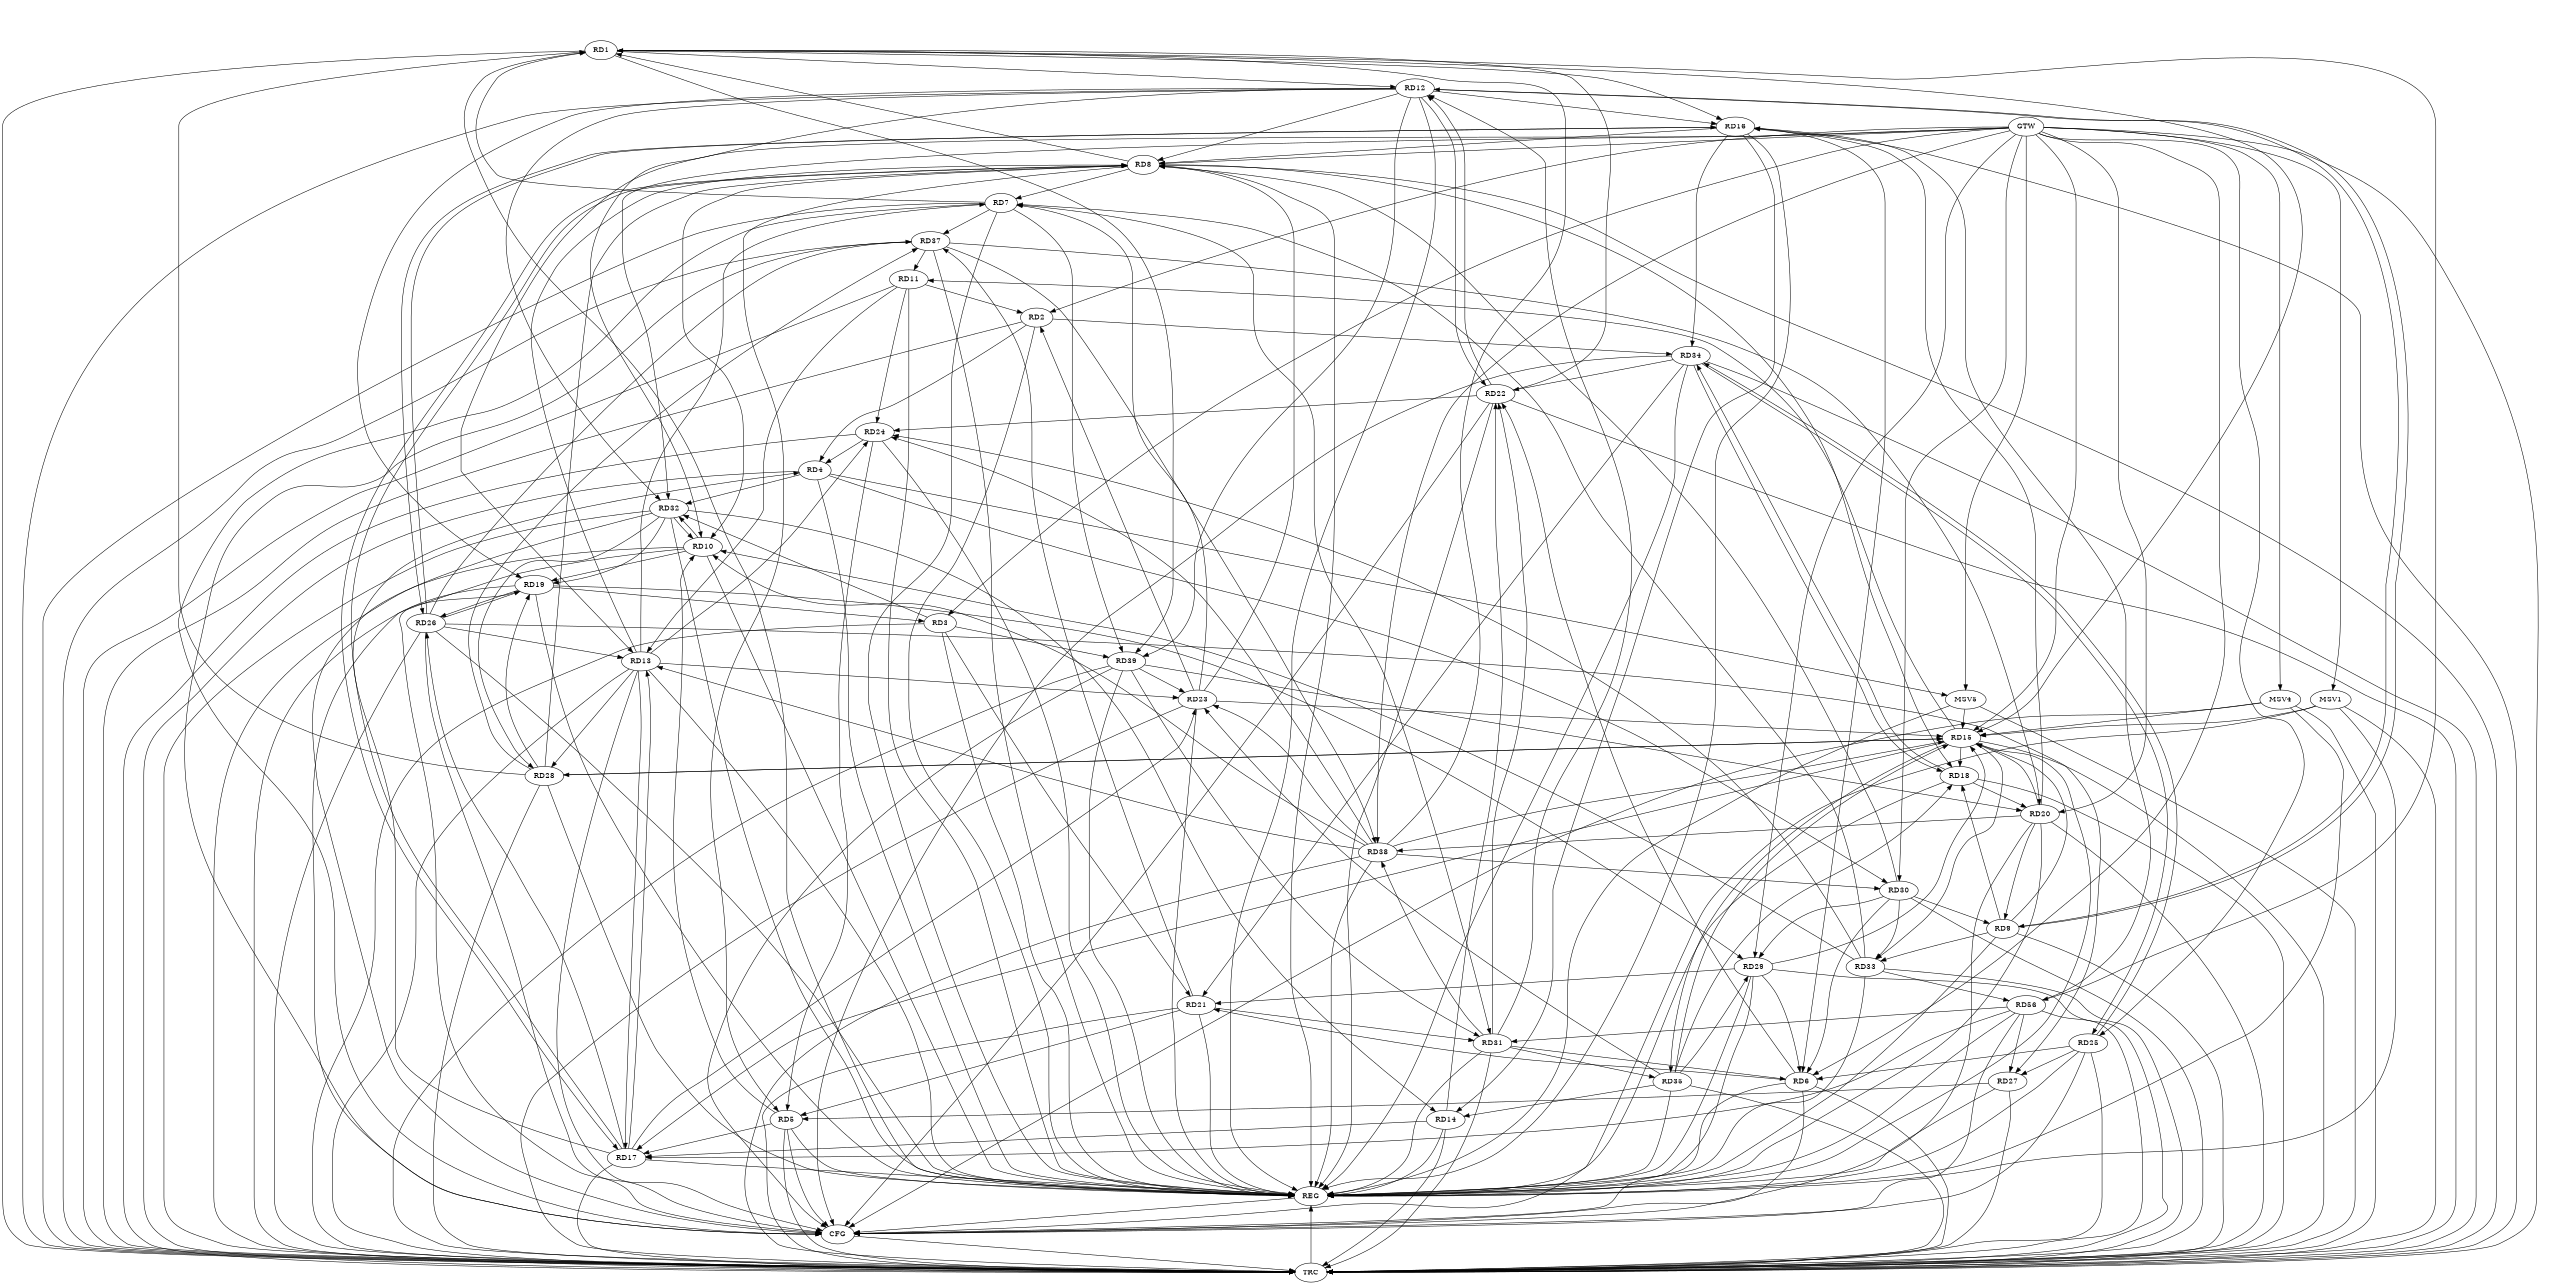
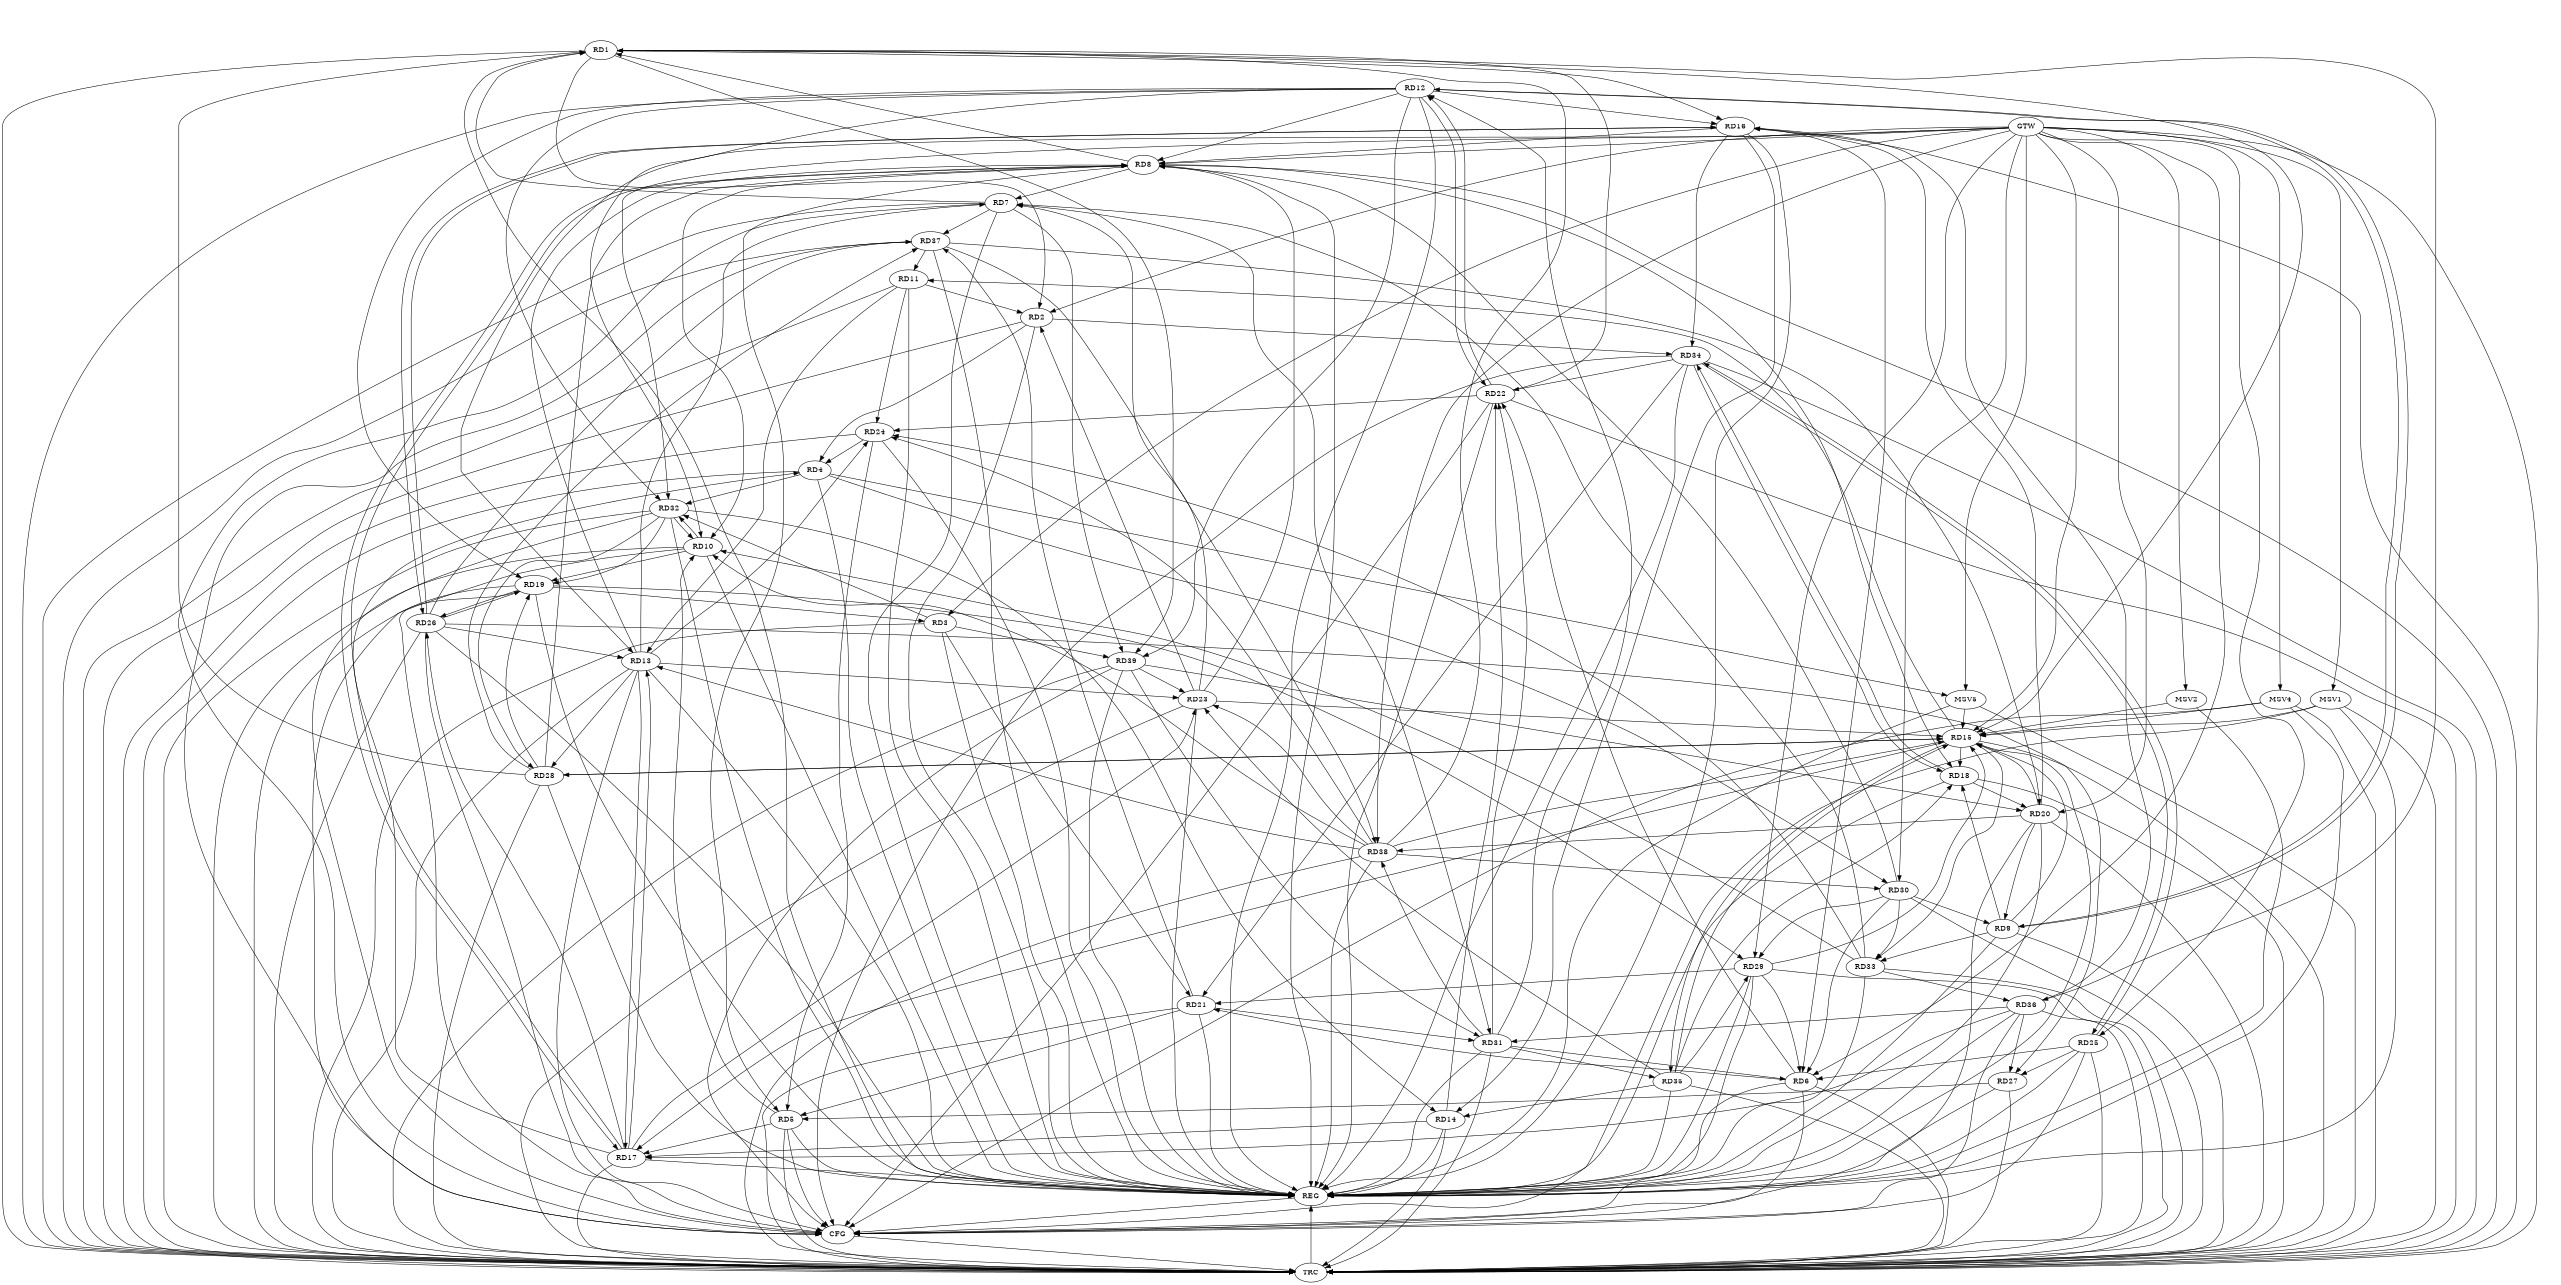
(1004, 69) -> (842, 183)
none -> (2186, 700)
(2026, 1005) -> (2026, 1005)
